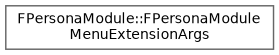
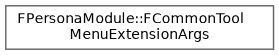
(140, 27) -> (140, 27)
